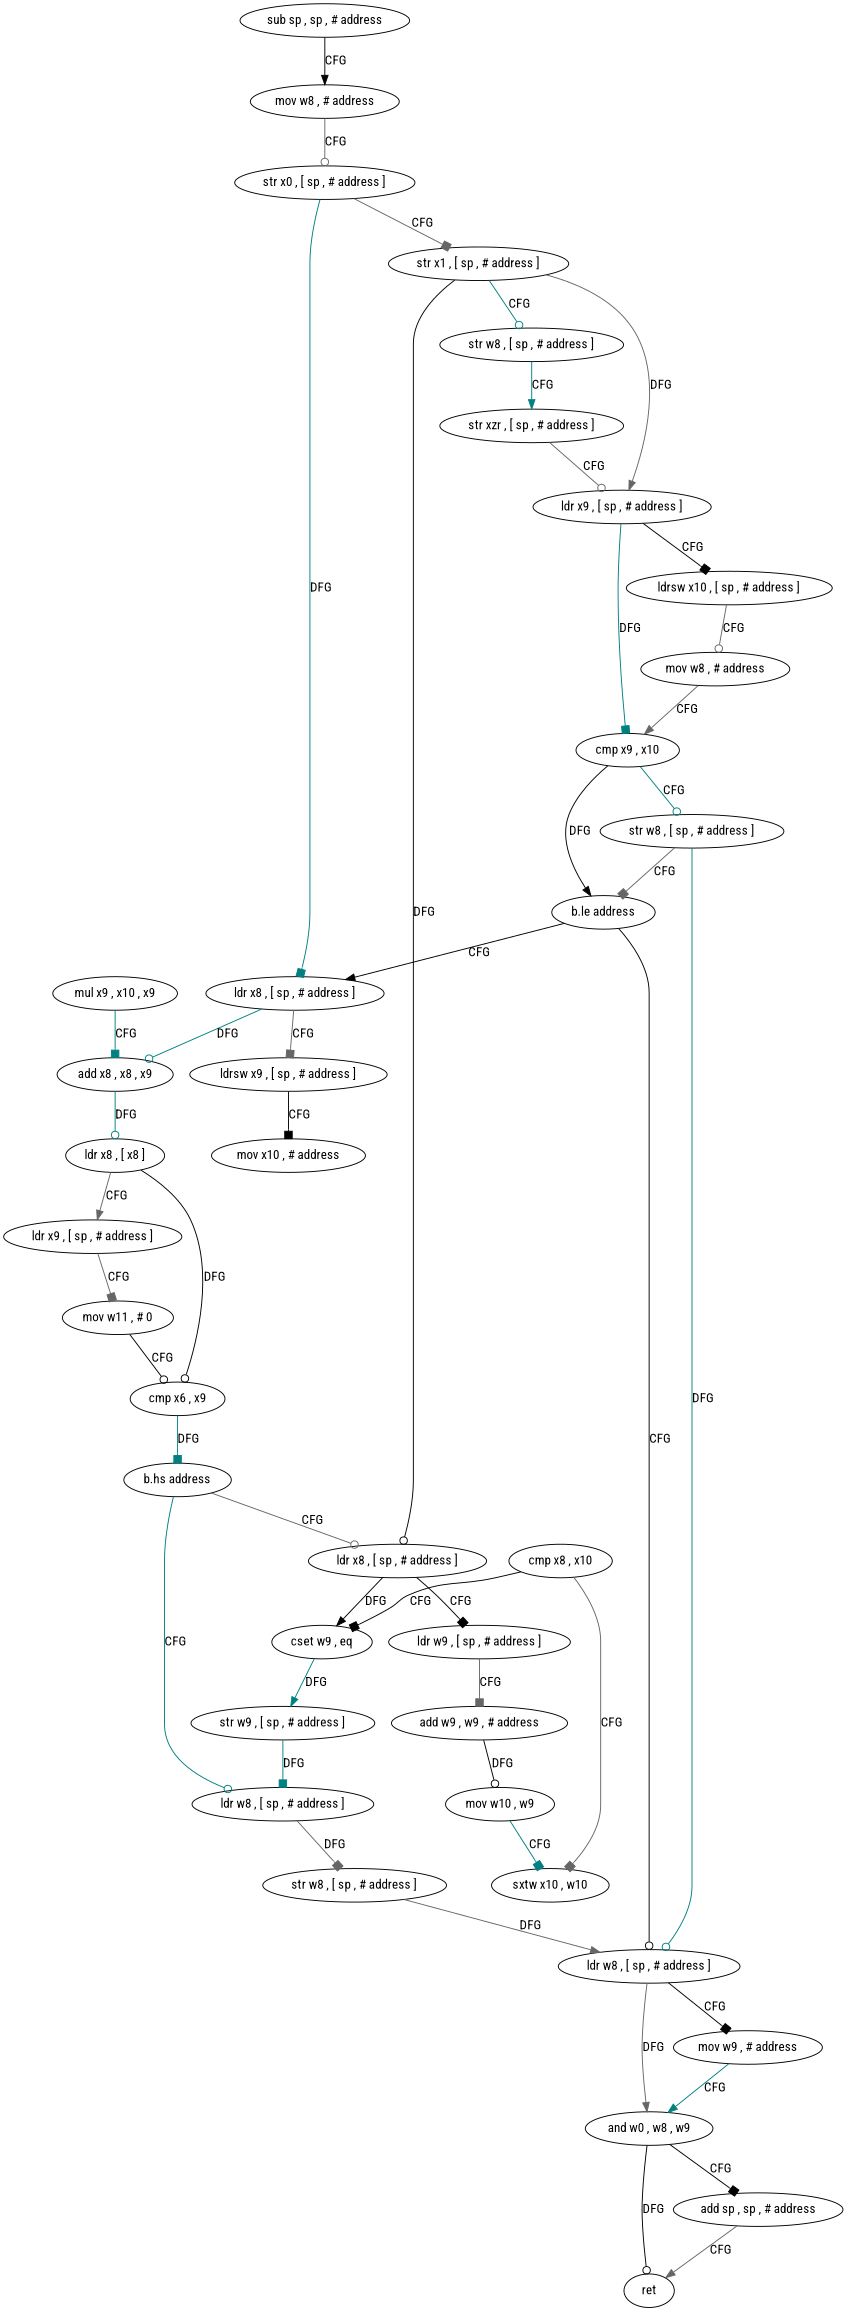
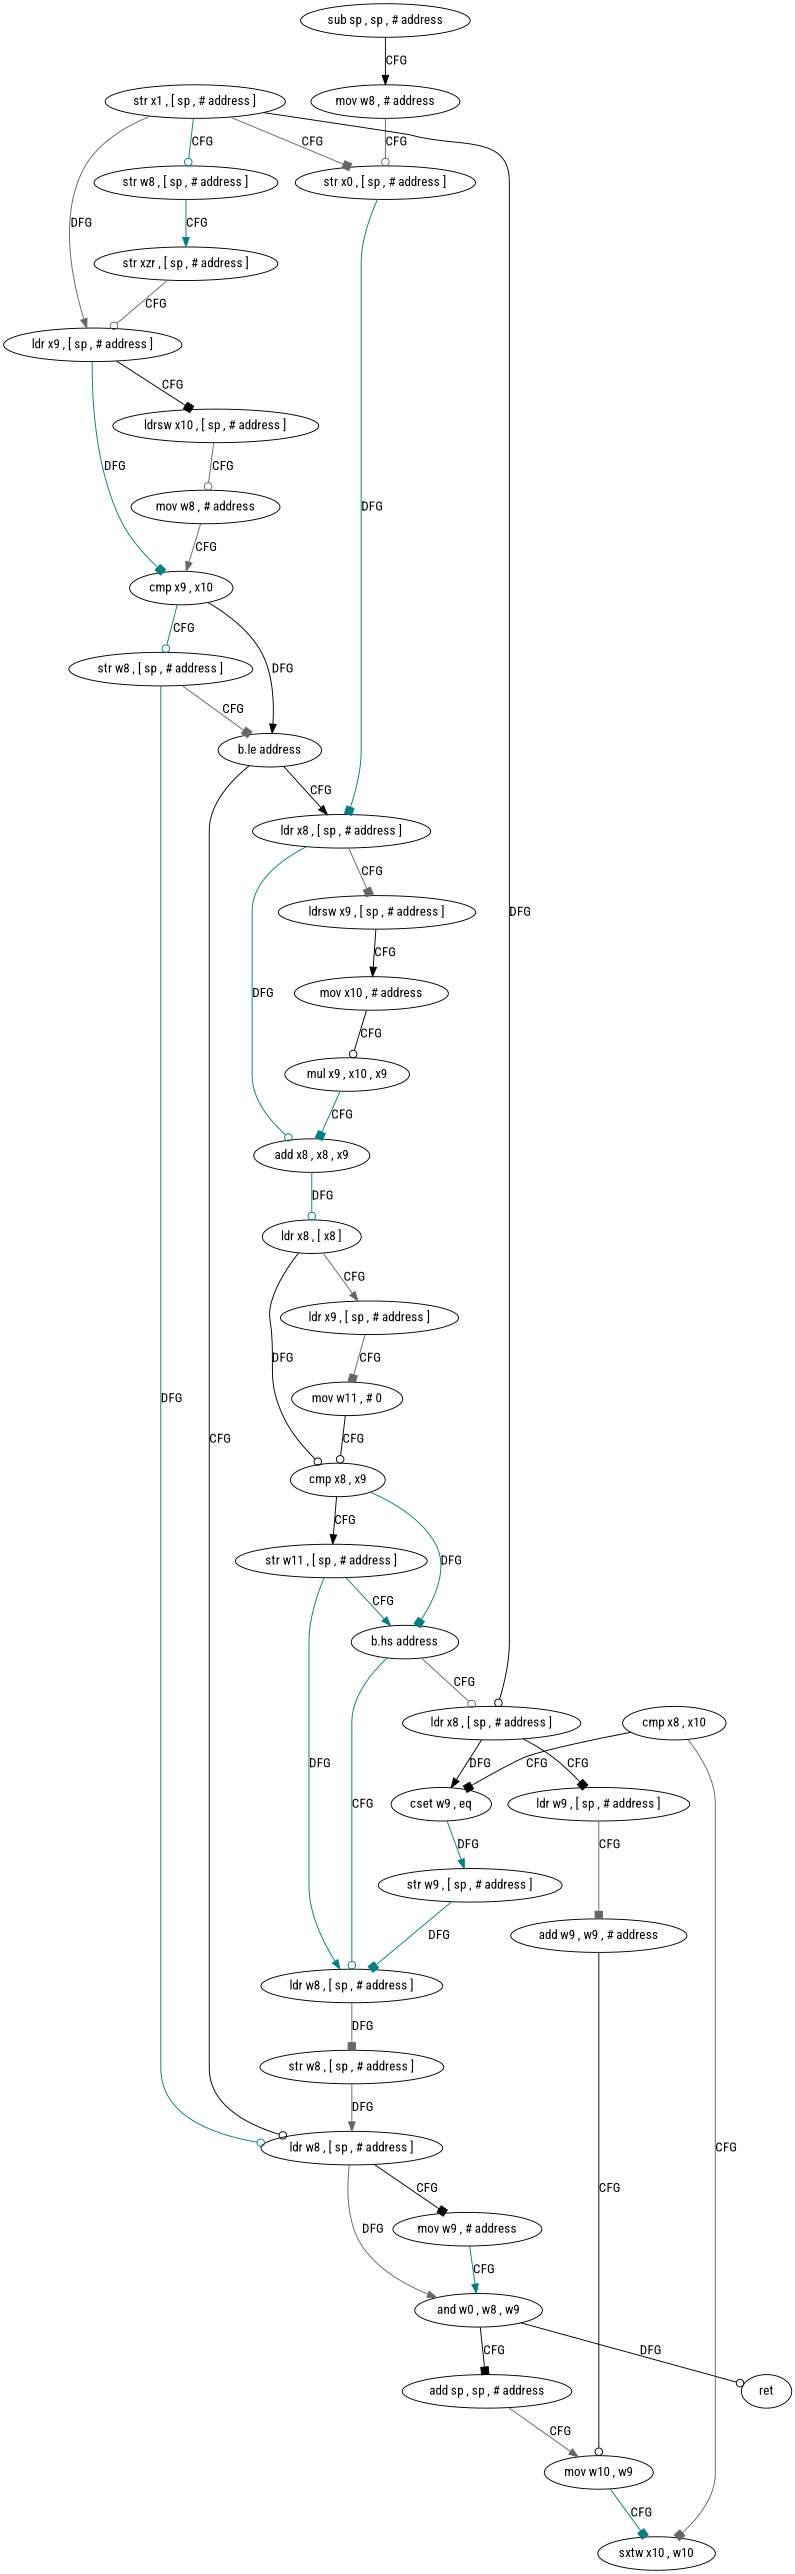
(398, 221) -> (286, 140)
none -> (360, 1030)
(288, 1110) -> (375, 948)
(178, 1399) -> (338, 1480)
none -> (331, 1561)
(503, 1764) -> (610, 2189)
(705, 2249) -> (540, 2430)
